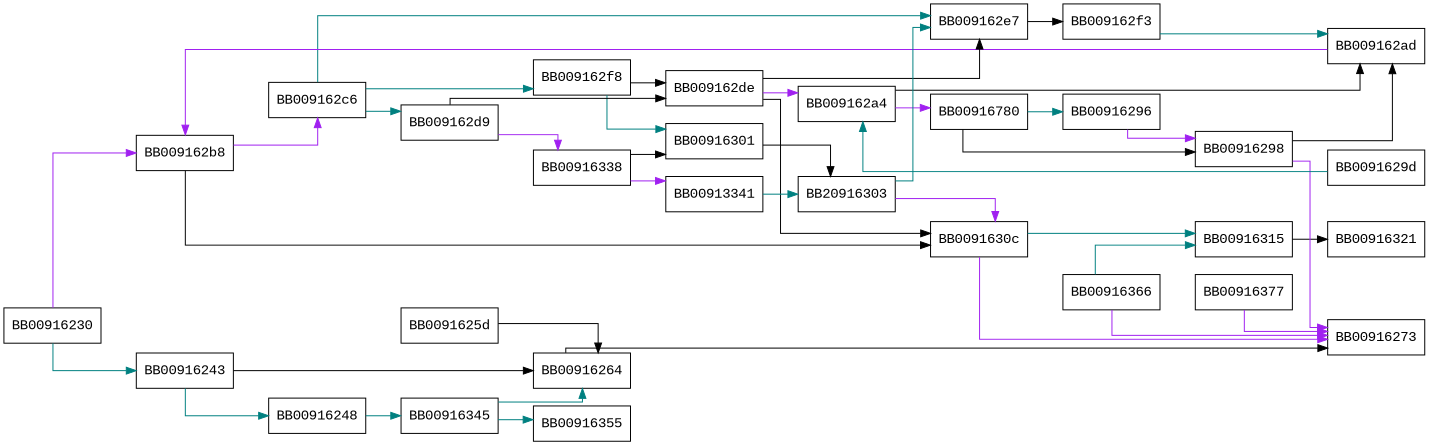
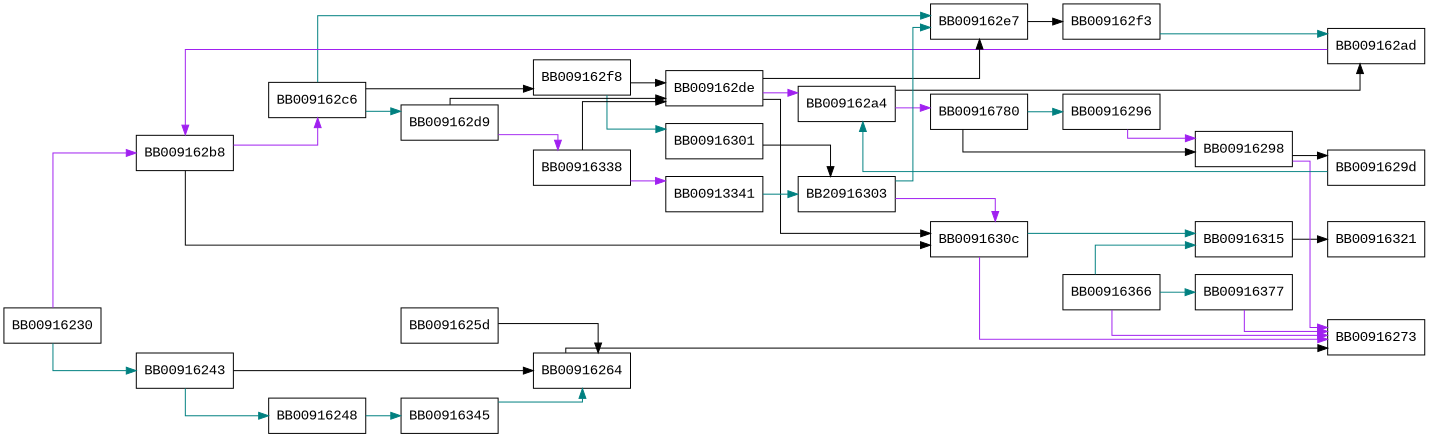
(445, 89) -> (445, 89)
(1376, 141) -> (1305, 156)
(643, 154) -> (582, 104)
none -> (1173, 292)
(582, 424) -> none
